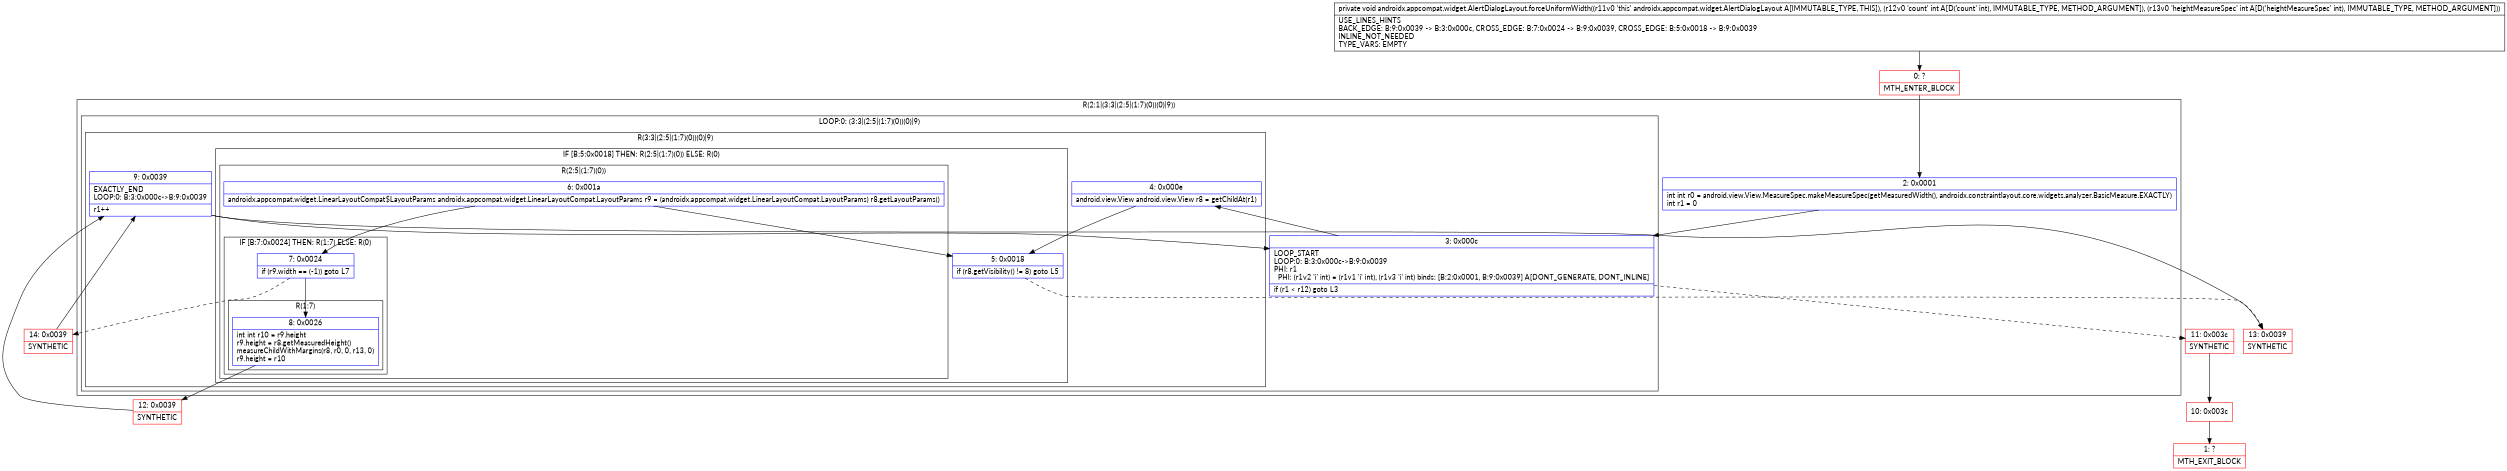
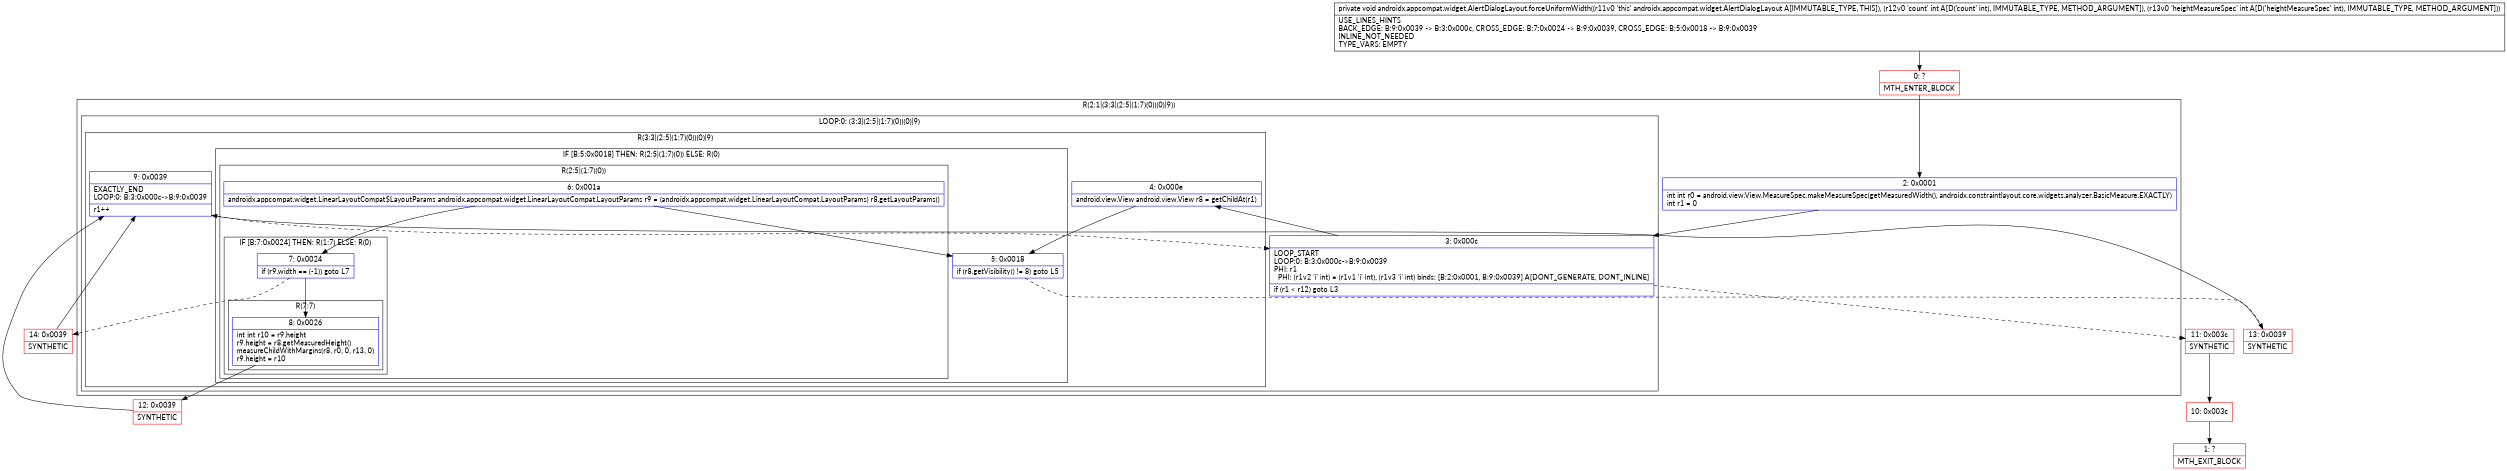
(1248, 232) -> (1254, 232)
(659, 234) -> (659, 234)
(306, 307) -> (306, 307)
